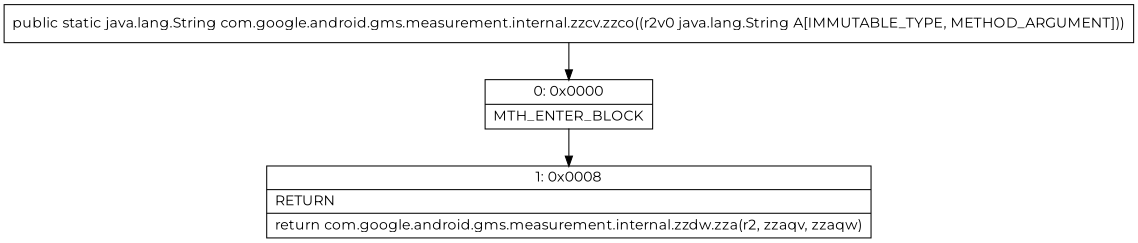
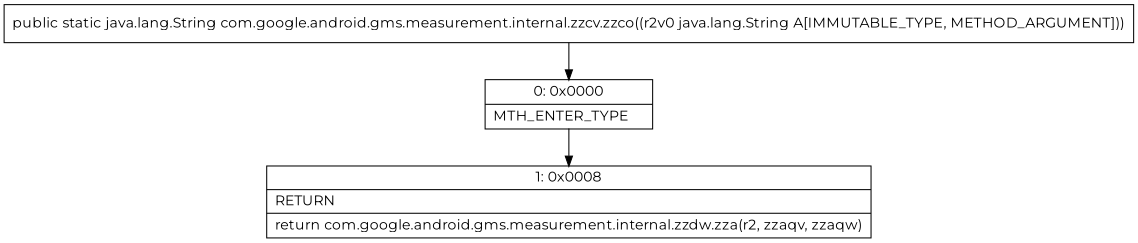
(569, 116) -> (561, 116)
